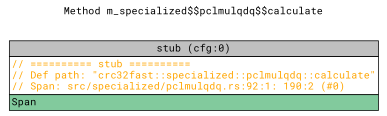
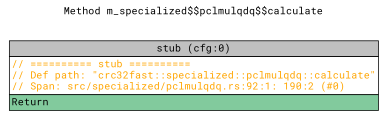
(24, 102) -> (30, 102)
